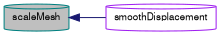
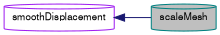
(93, 18) -> (138, 18)
